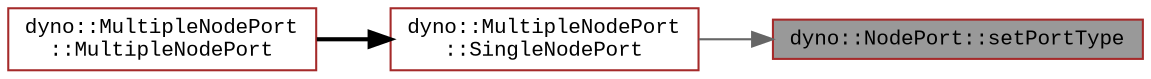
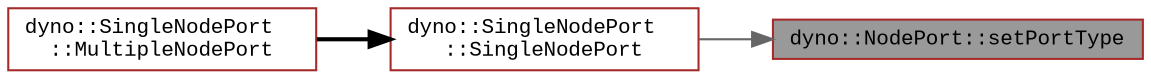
(162, 39) -> (162, 39)
(545, 39) -> (545, 39)
